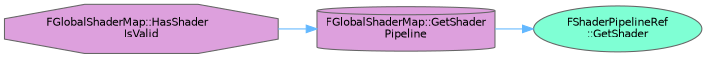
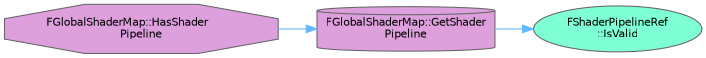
(141, 29) -> (141, 29)
(618, 29) -> (618, 29)
